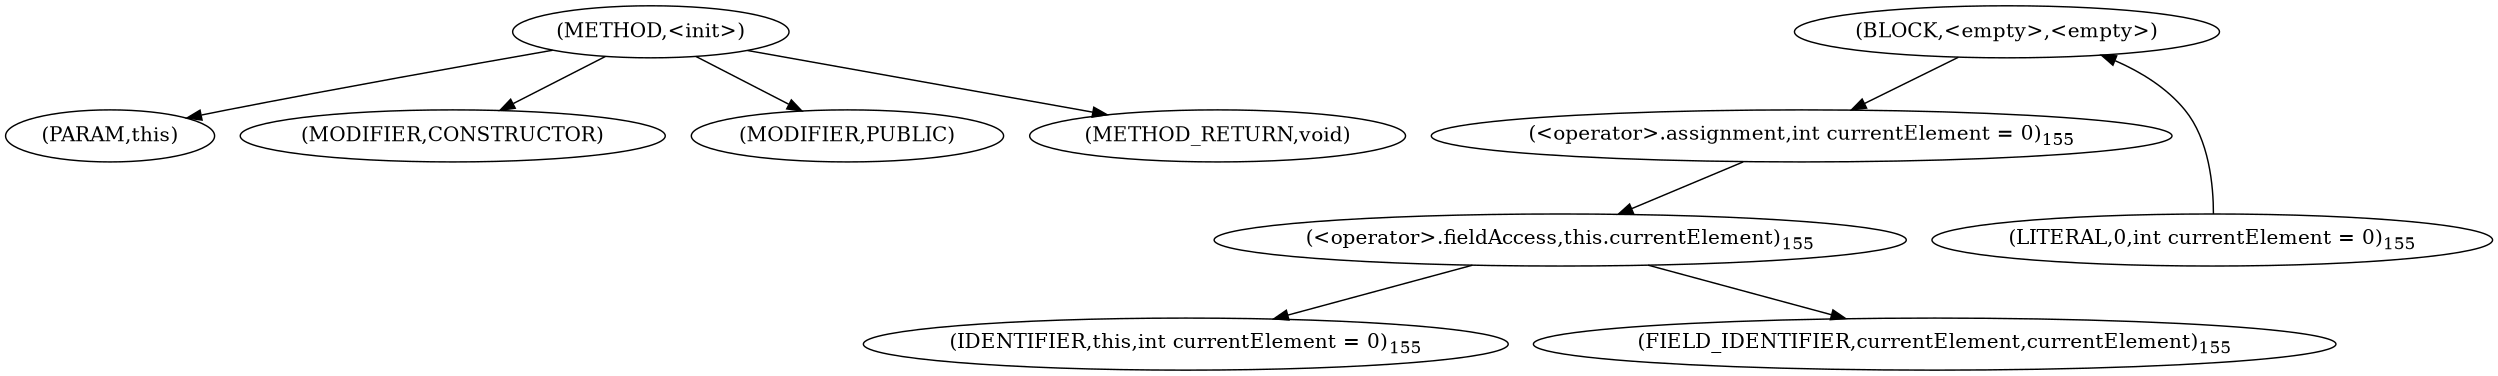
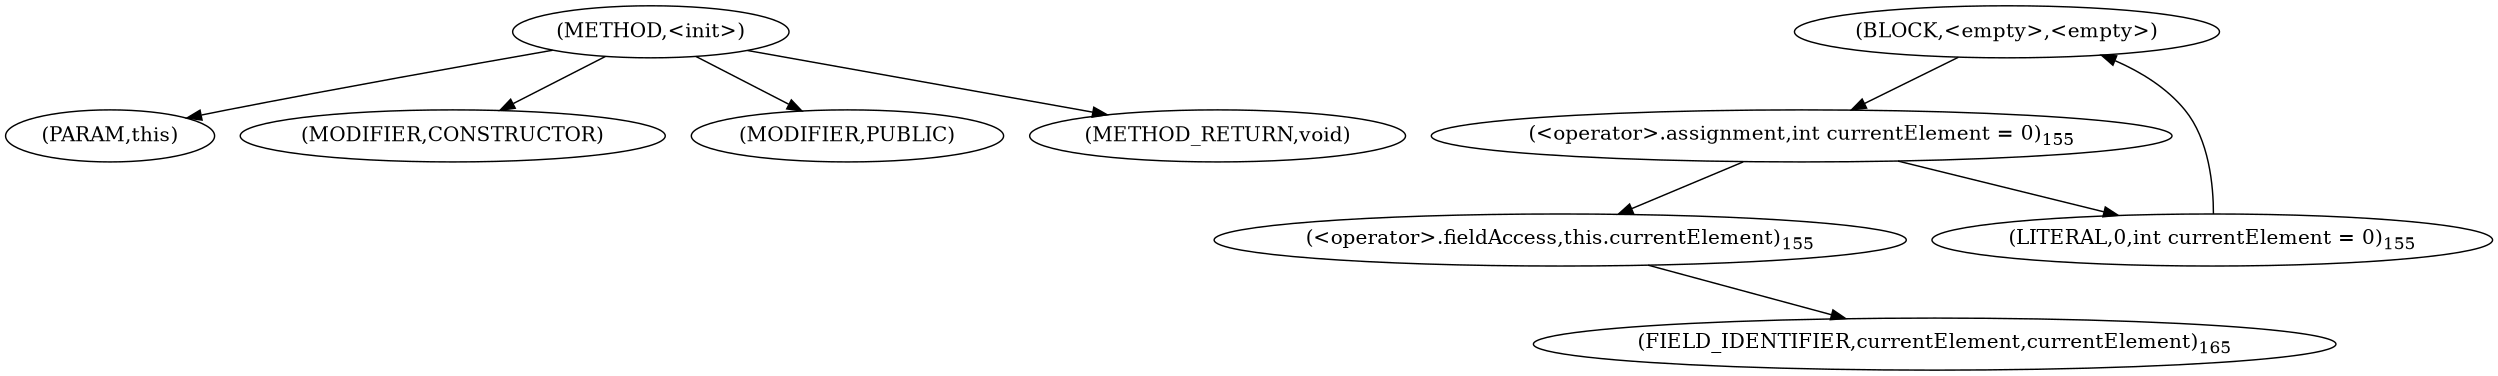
none -> (2001, 186)
(2215, 342) -> (2215, 342)
(1186, 344) -> none
